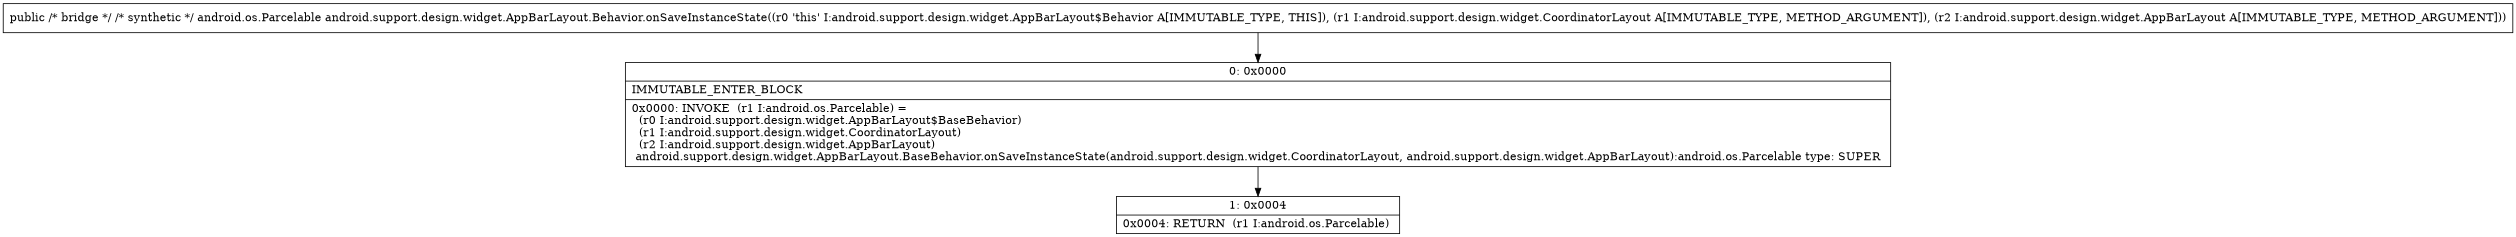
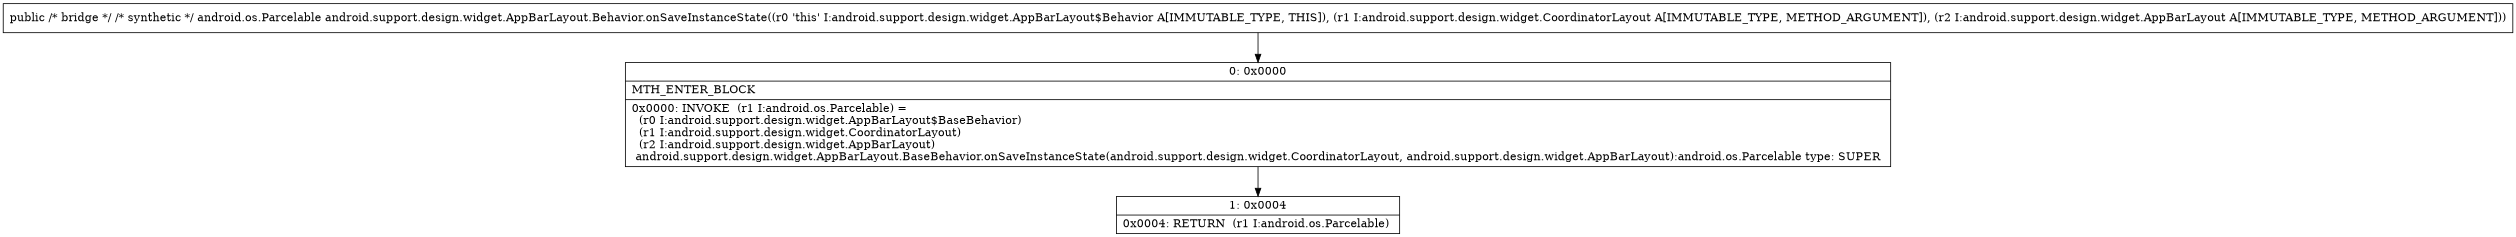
(717, 90) -> (694, 90)
